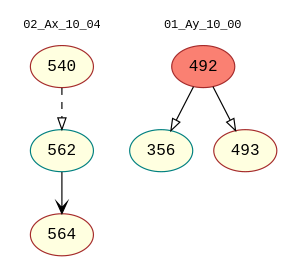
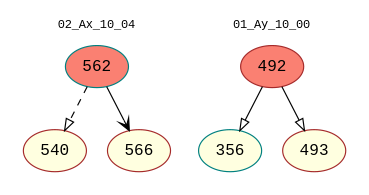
(62, 103) -> (79, 103)
(62, 151) -> (97, 67)
(62, 235) -> (139, 151)
